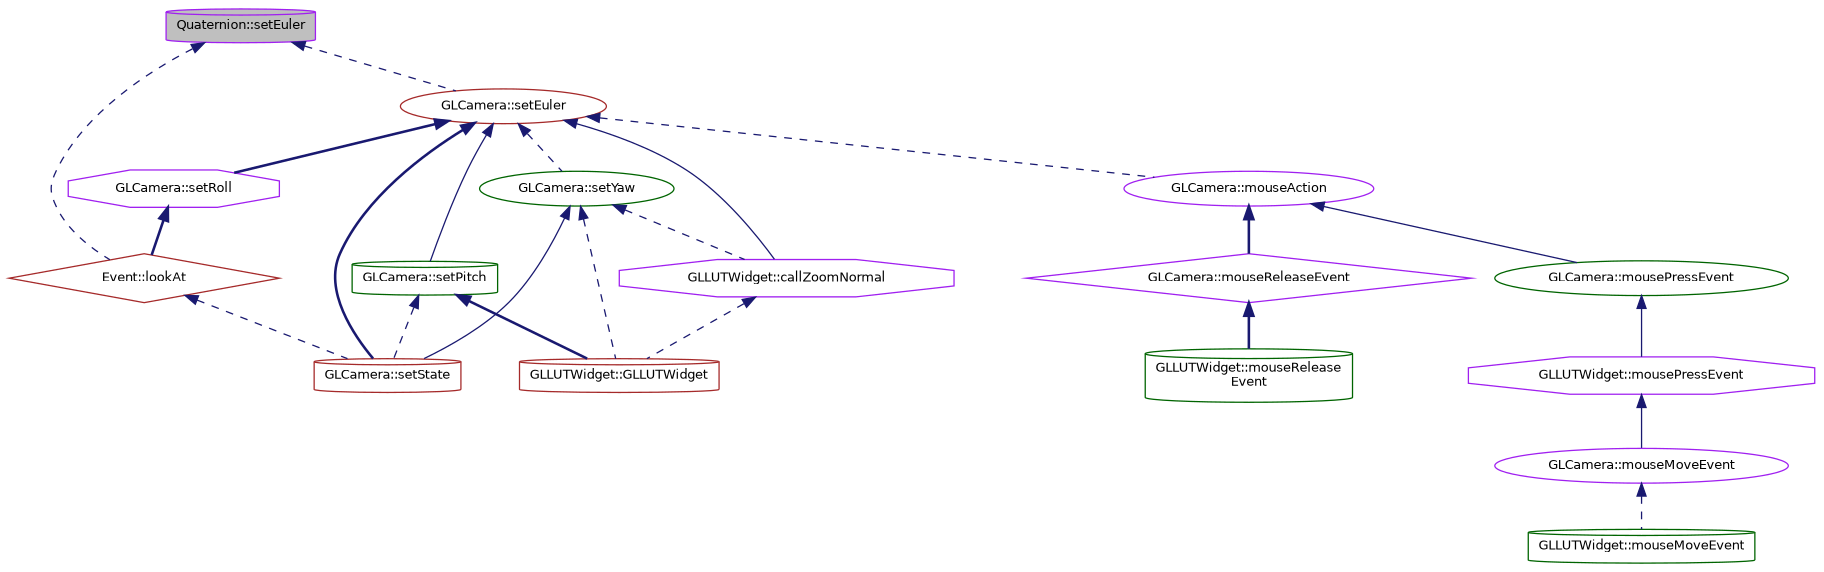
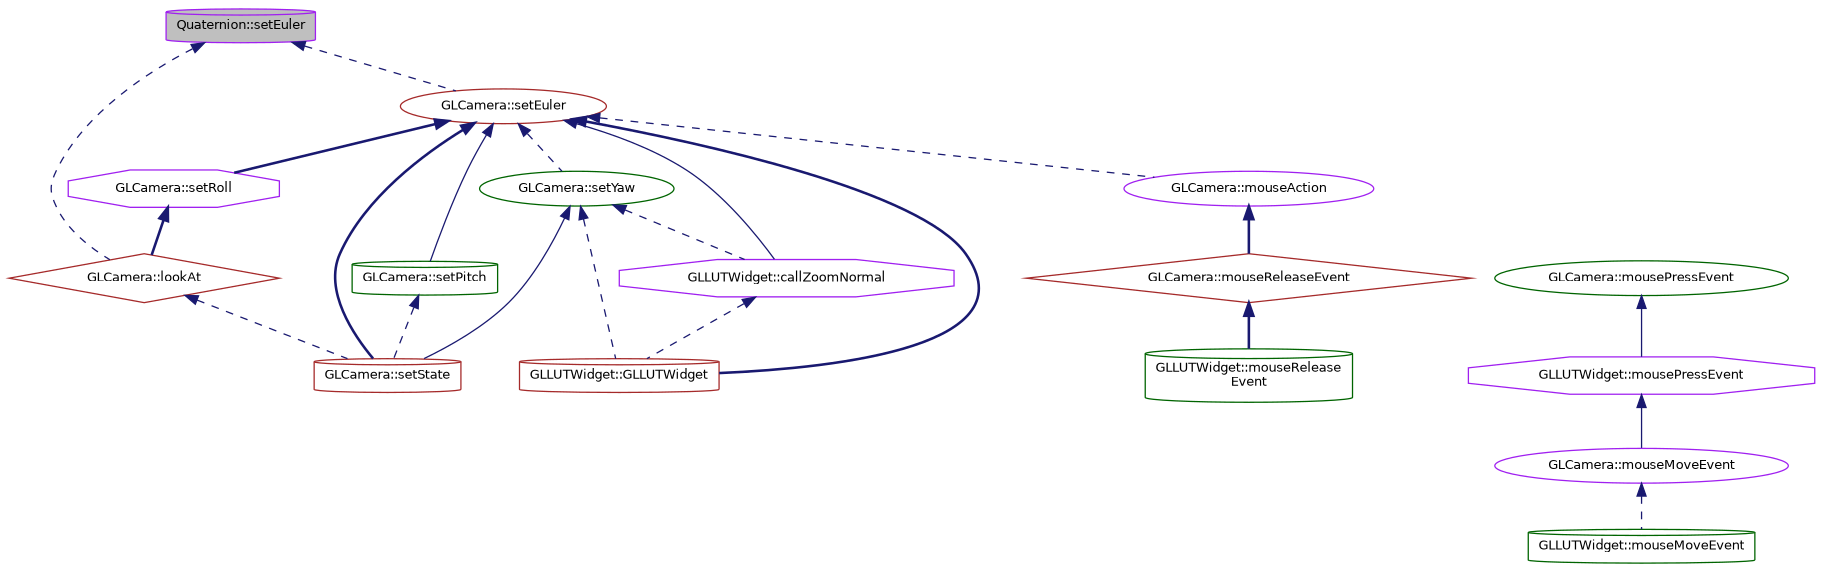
(1450, 235) -> none
(144, 278) -> (144, 278)
(1249, 278) -> (1249, 278)
(528, 330) -> (935, 227)
